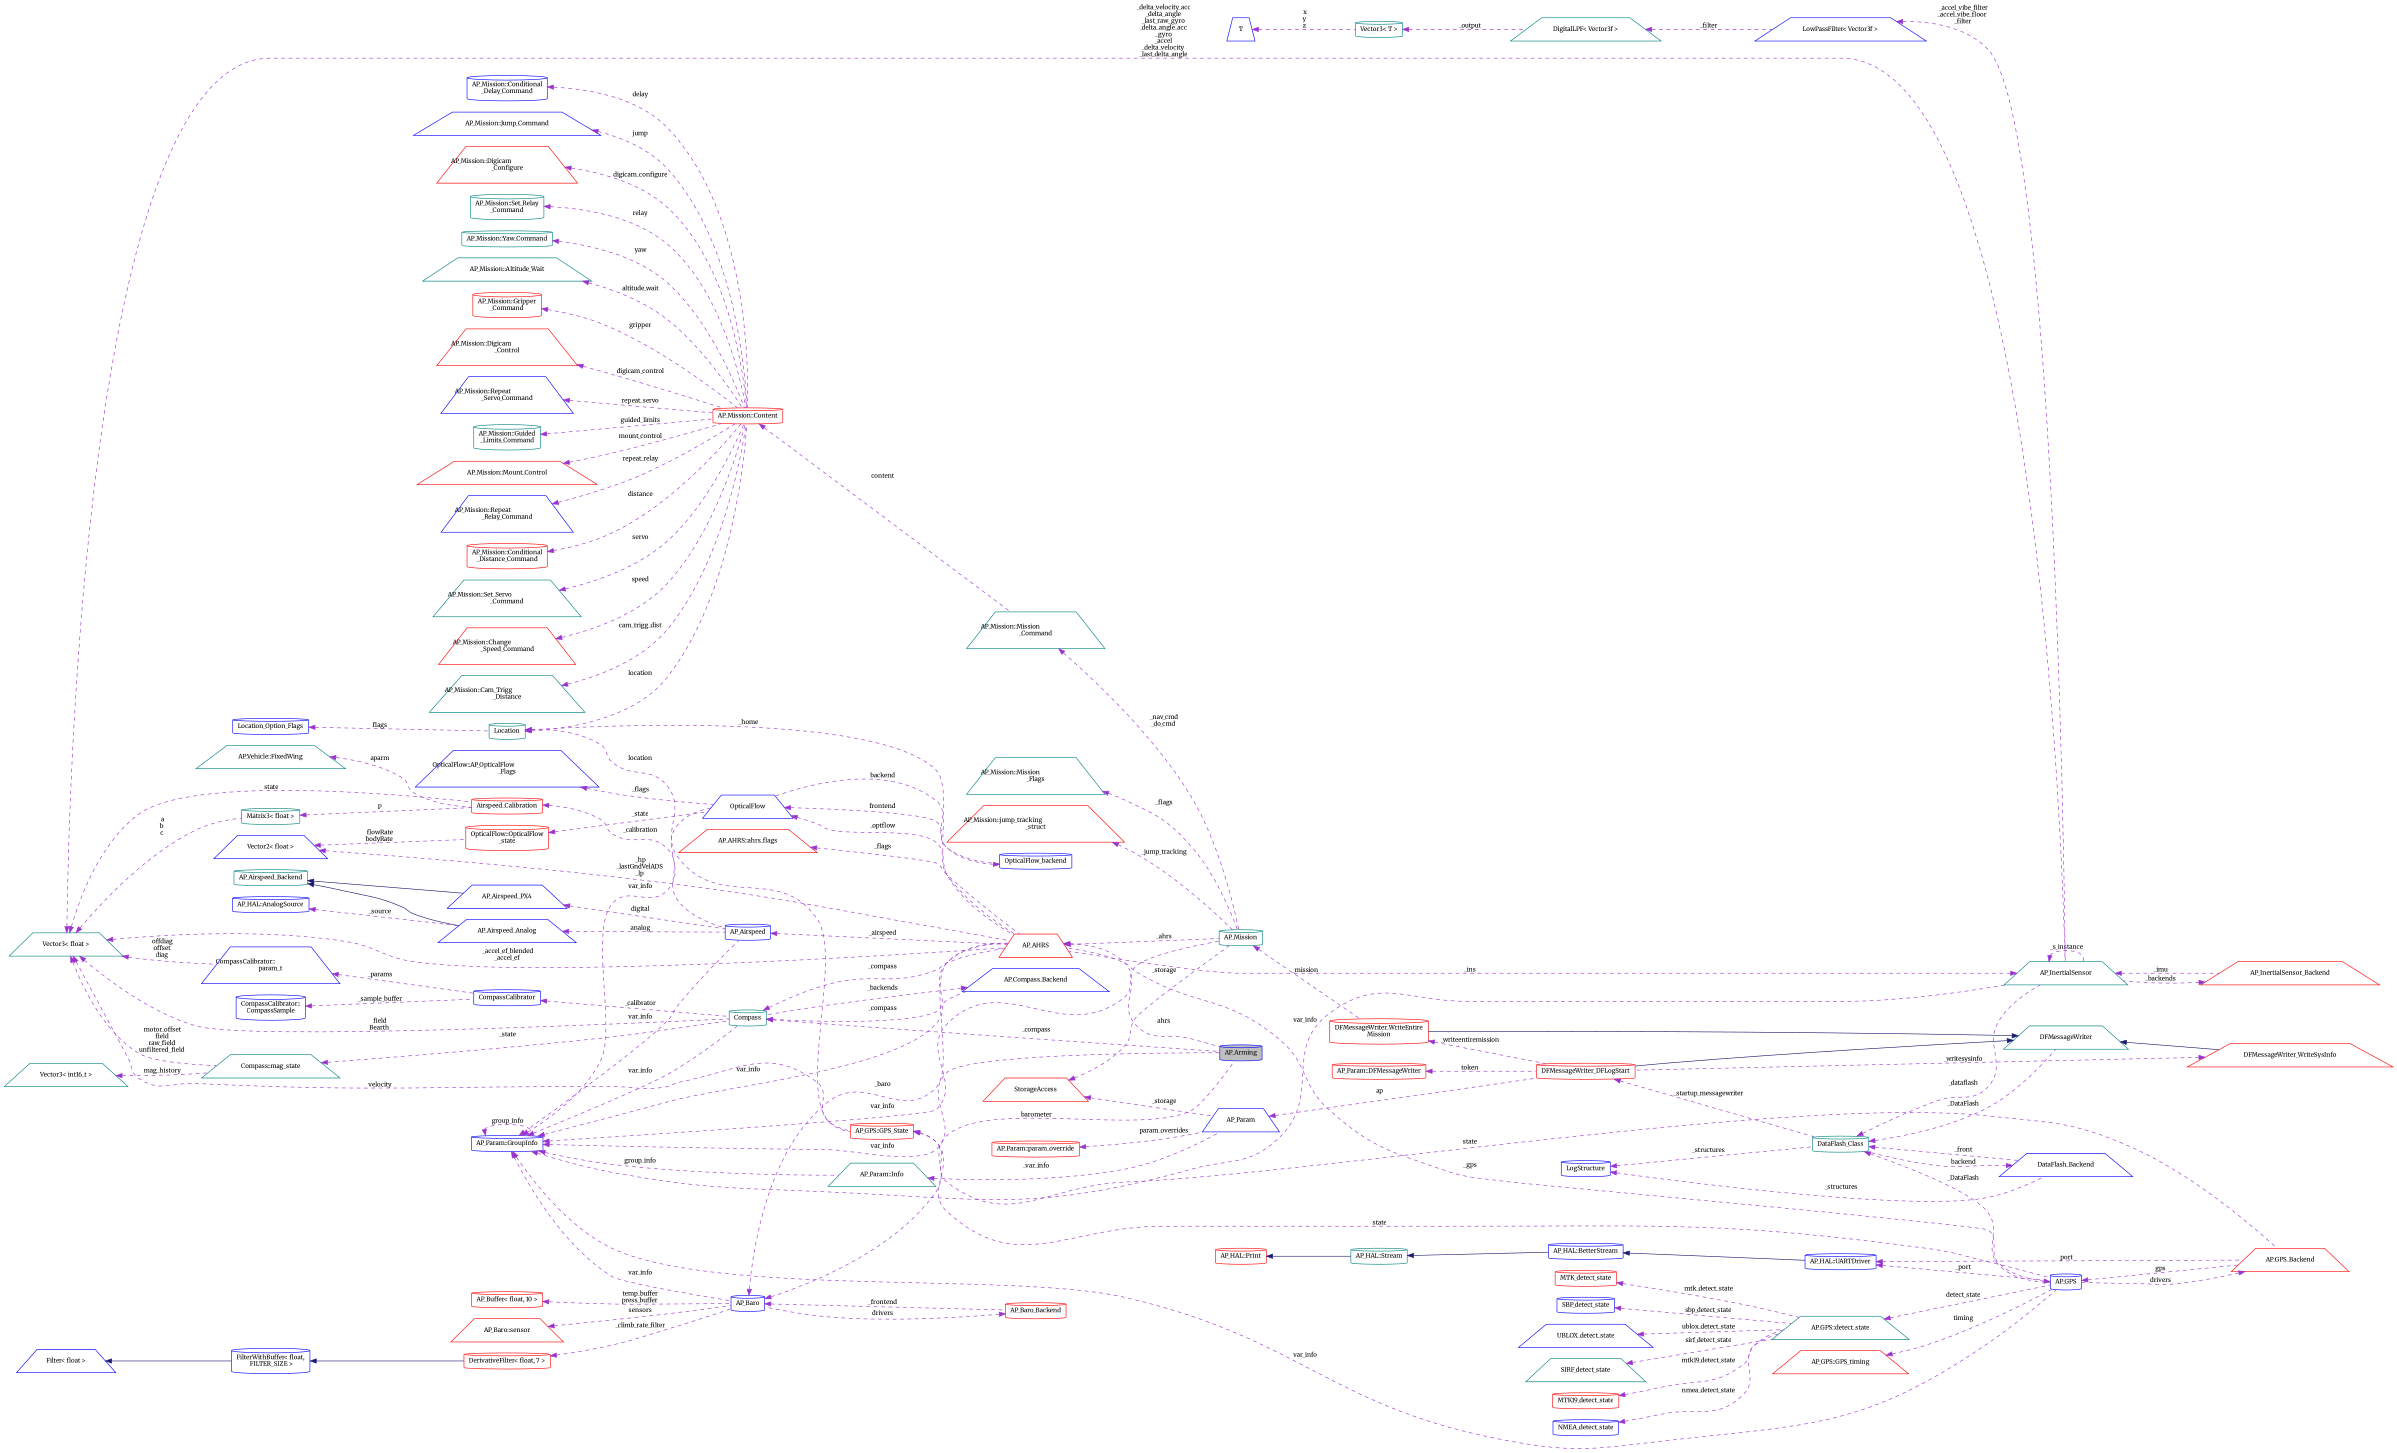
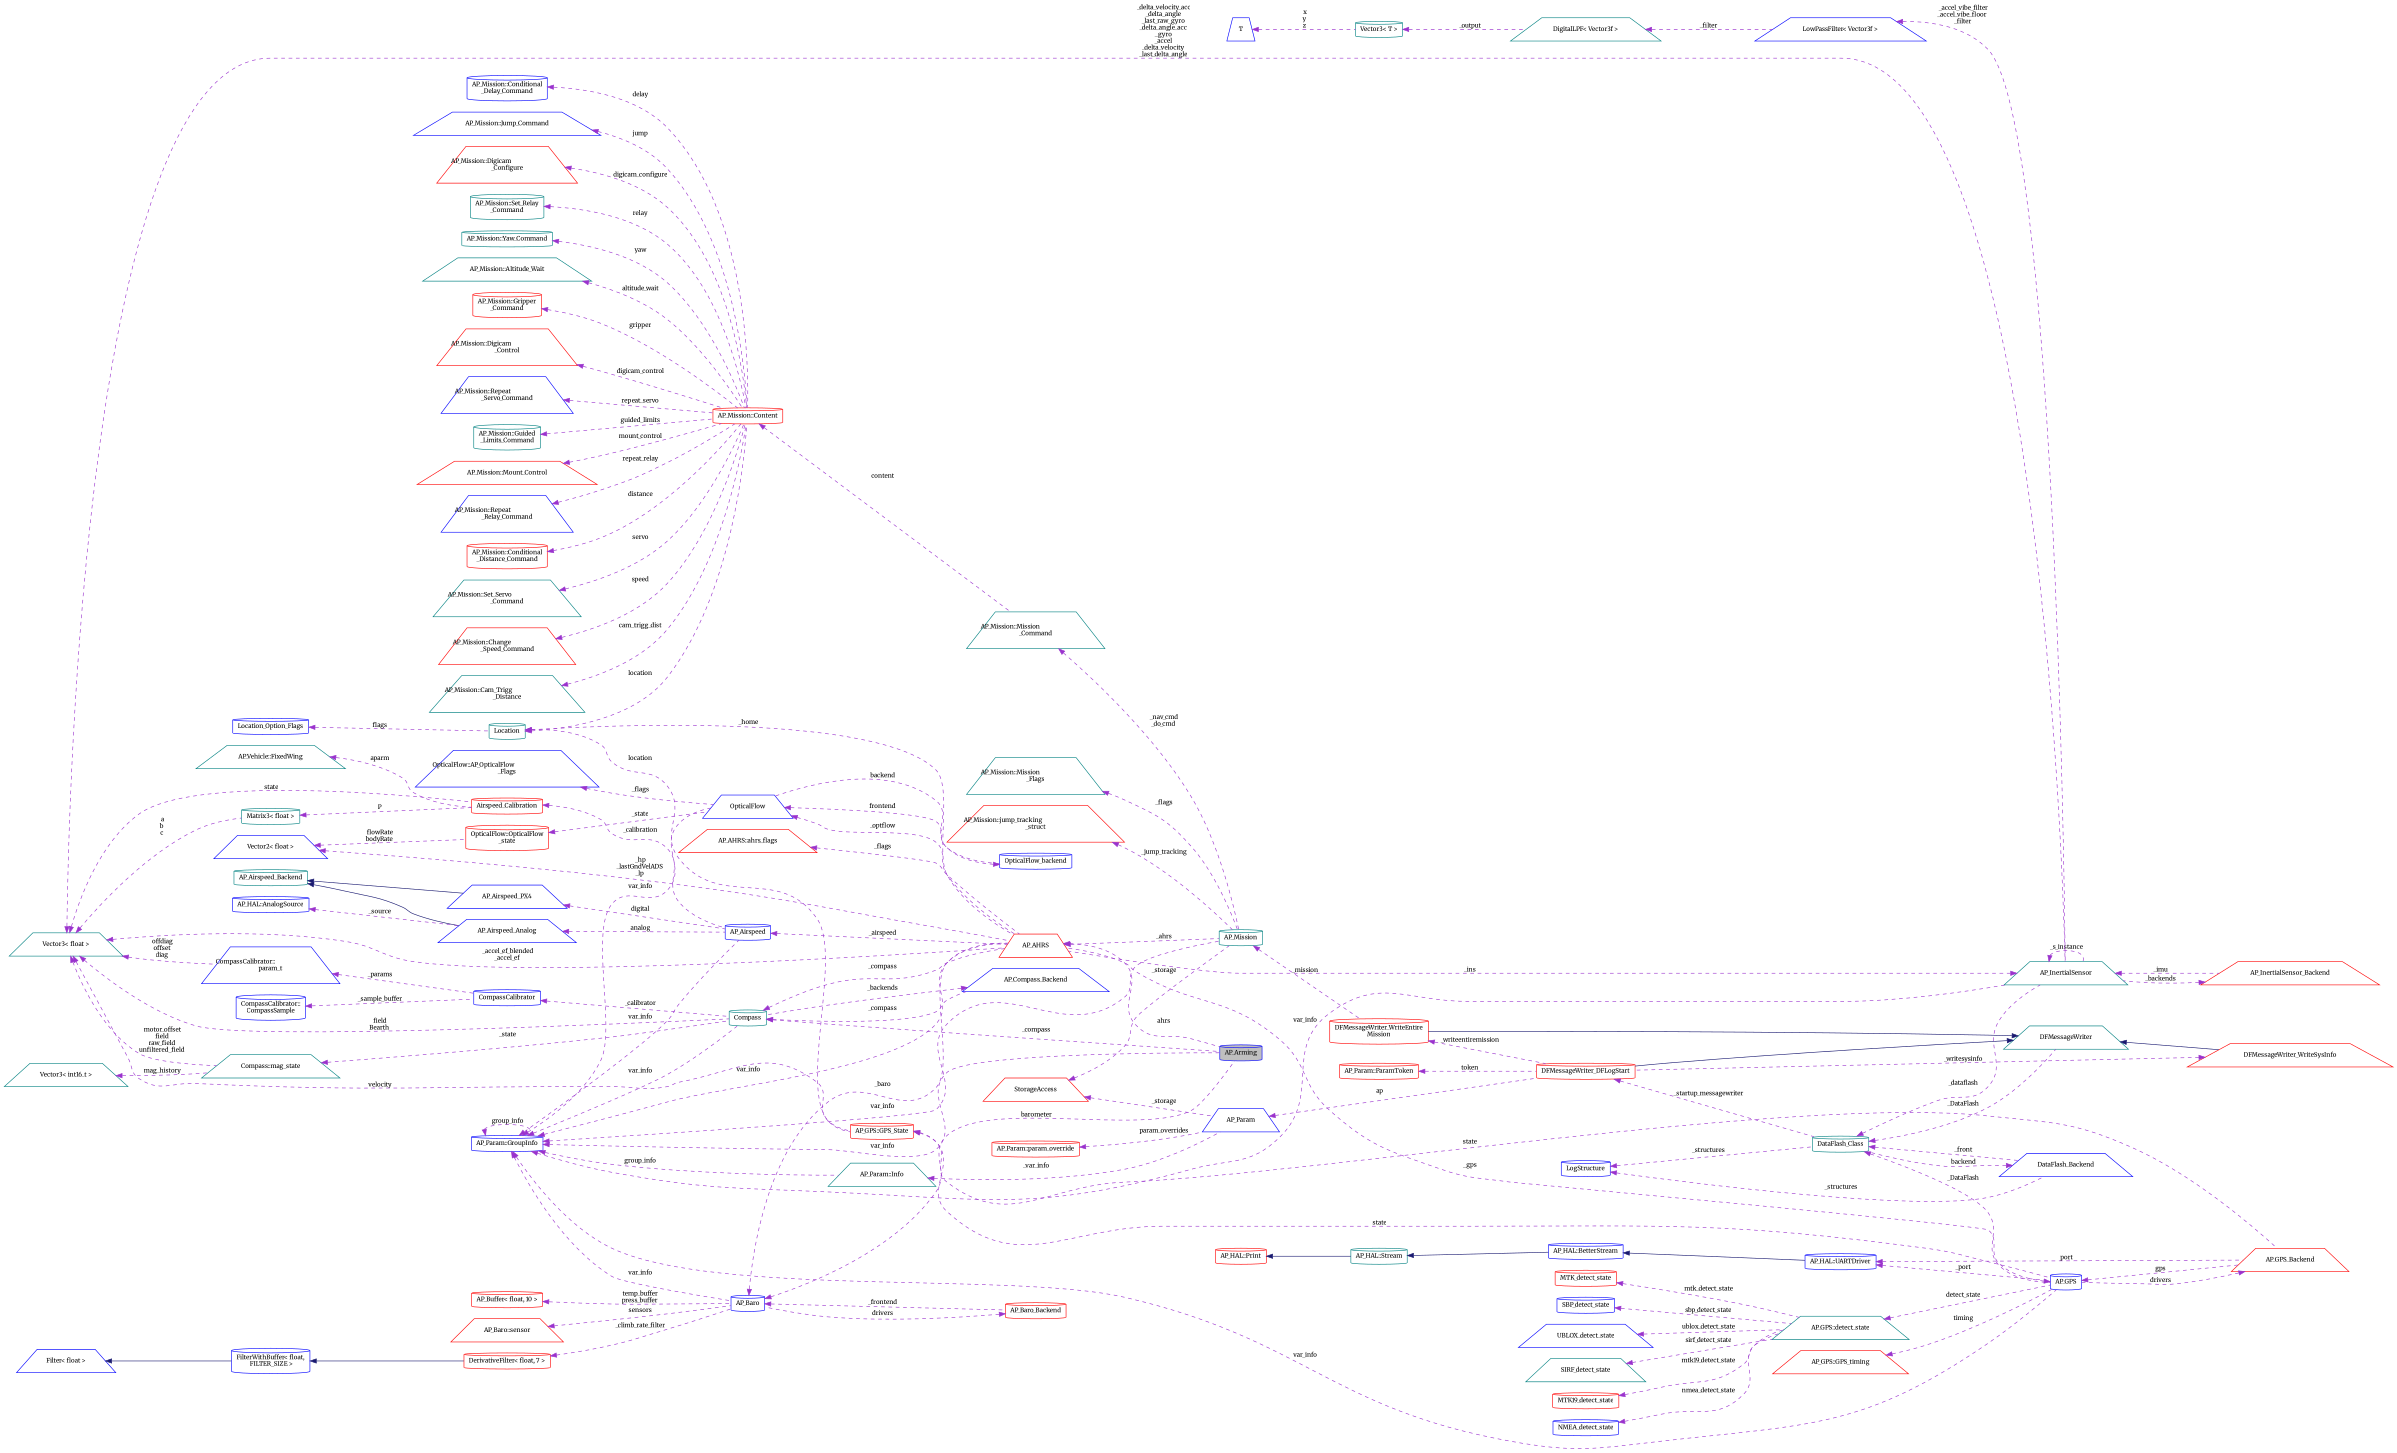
(1379, 1071) -> (1379, 1071)
